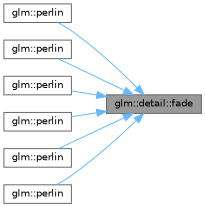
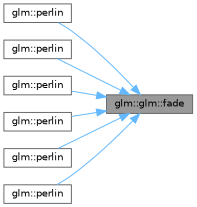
(154, 104) -> (150, 104)
